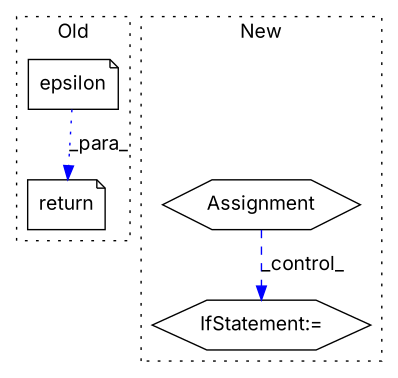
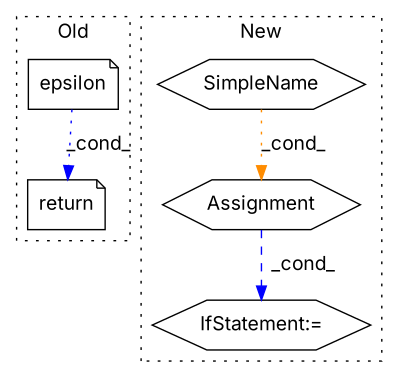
none -> (261, 84)
(99, 145) -> (99, 145)
(304, 265) -> (304, 265)
